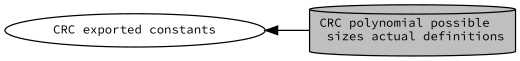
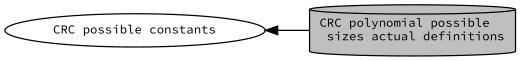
(135, 30) -> (135, 30)
